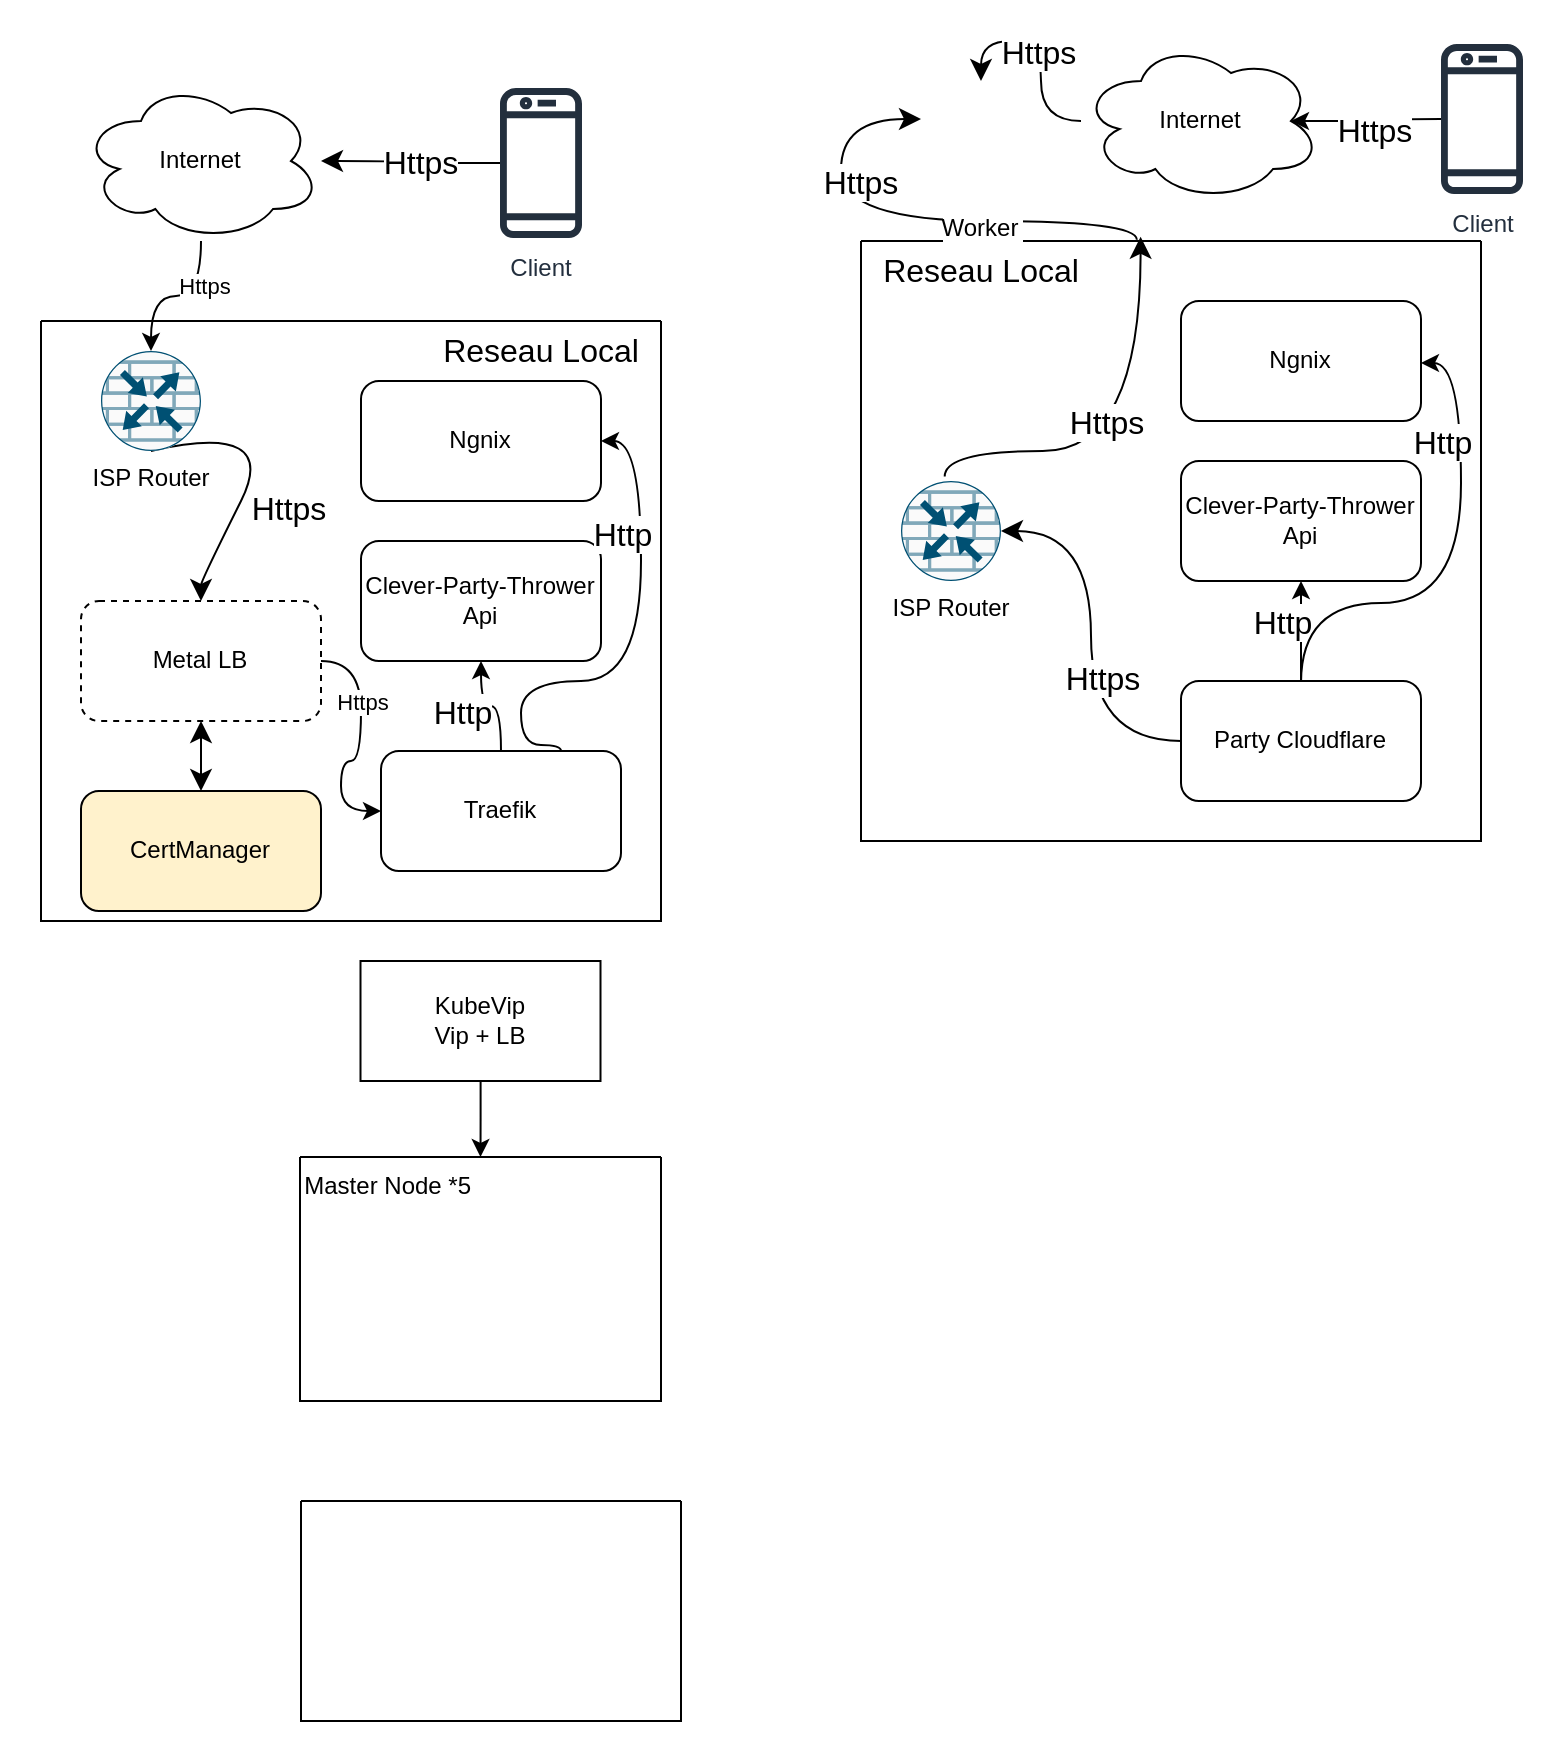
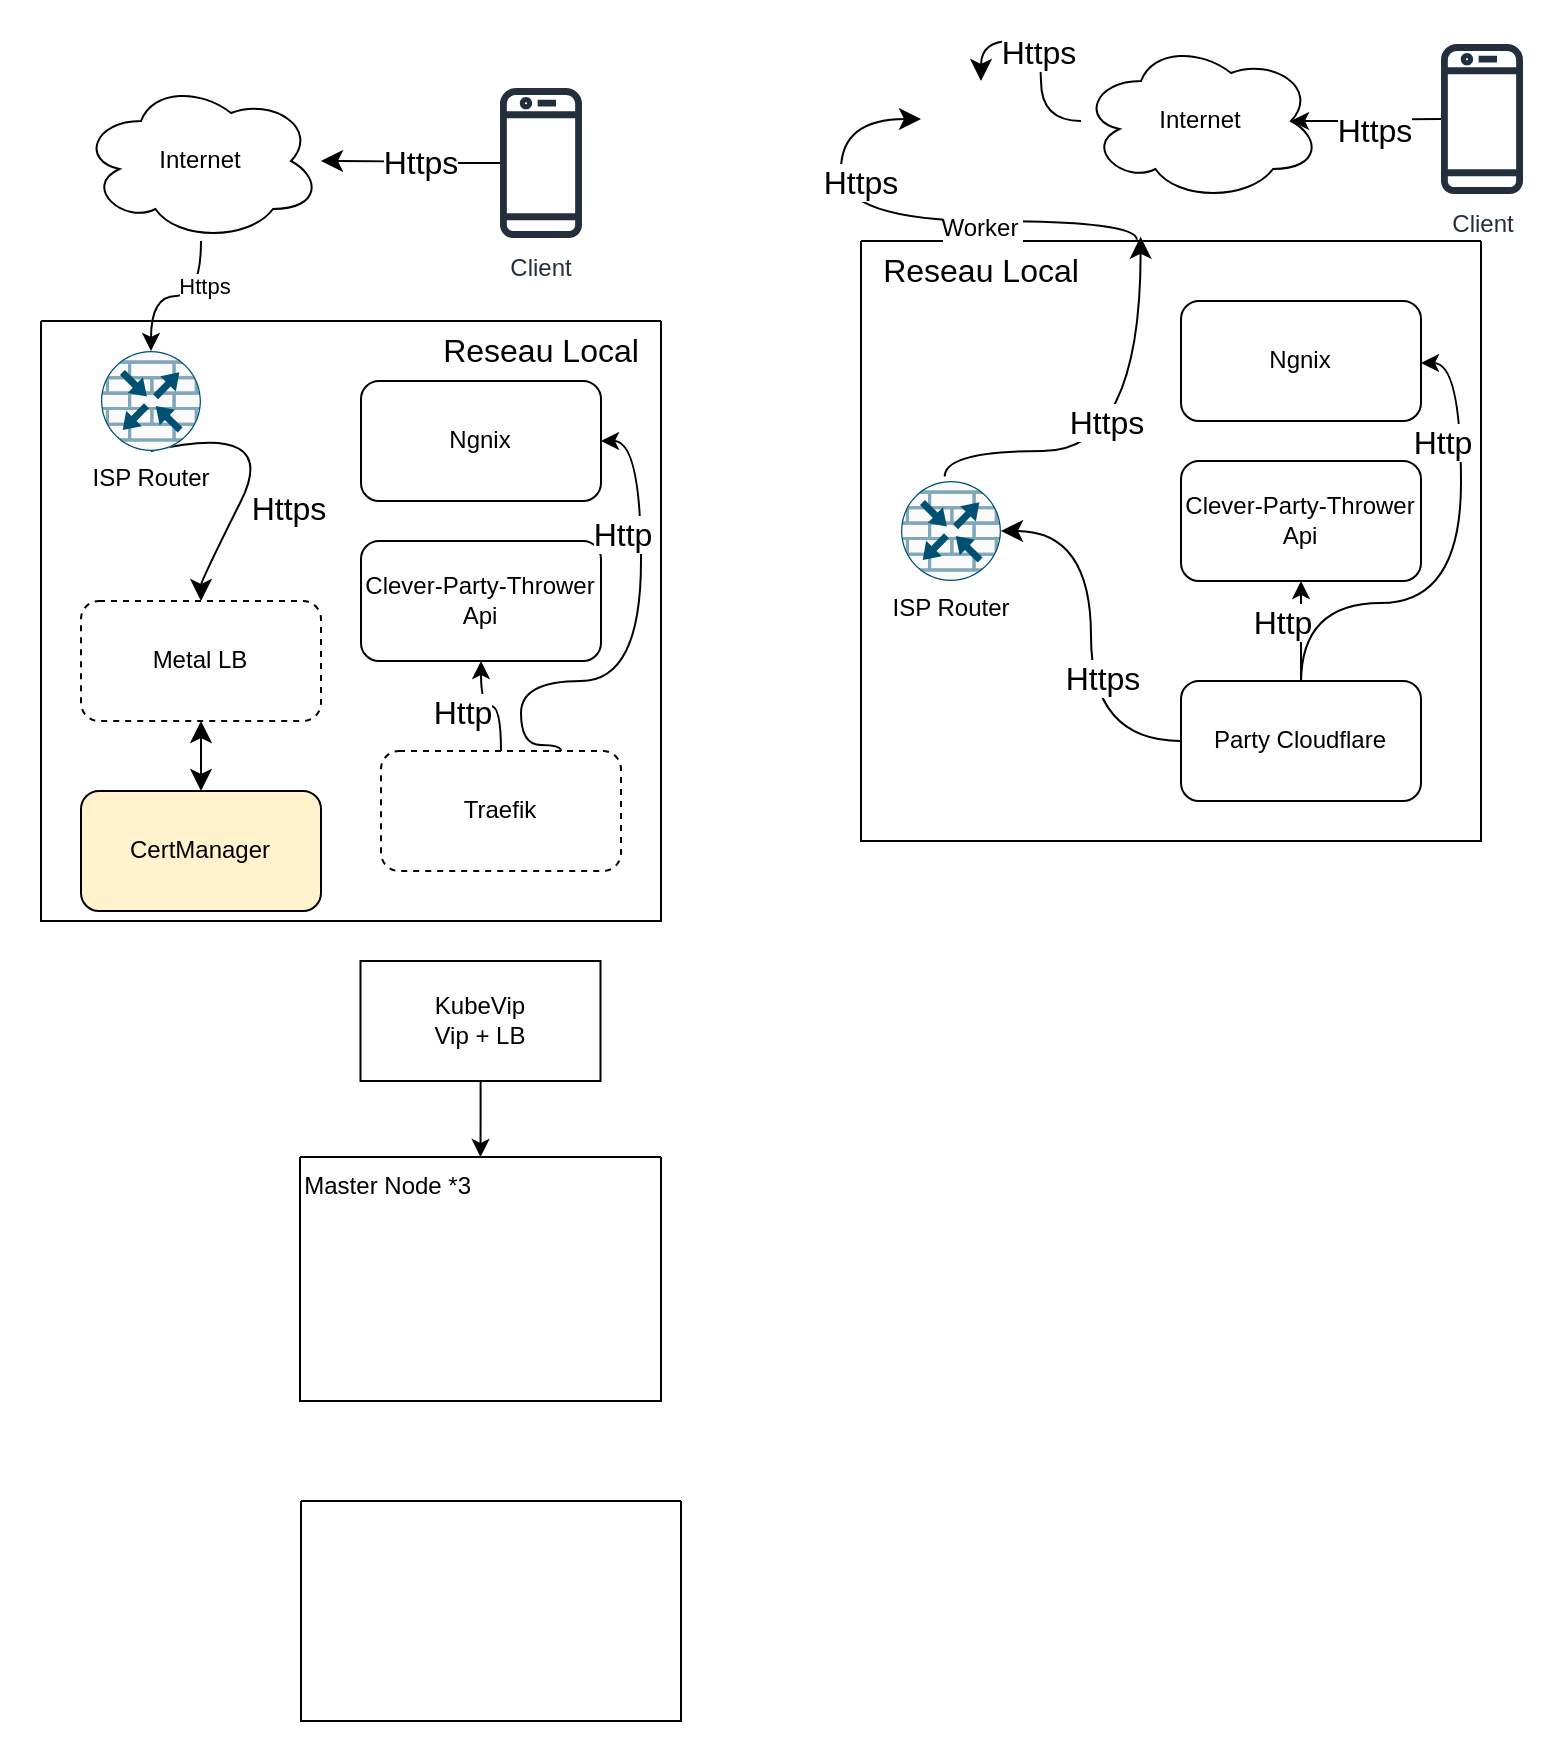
(360, 731) -> none
(501, 811) -> (501, 811)
(392, 1187) -> (392, 1187)
